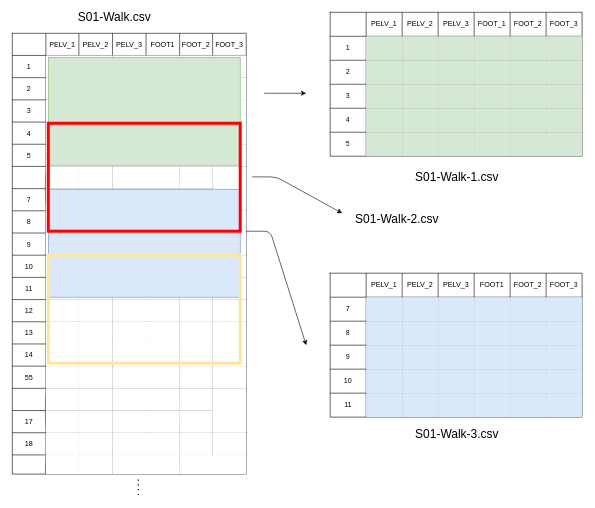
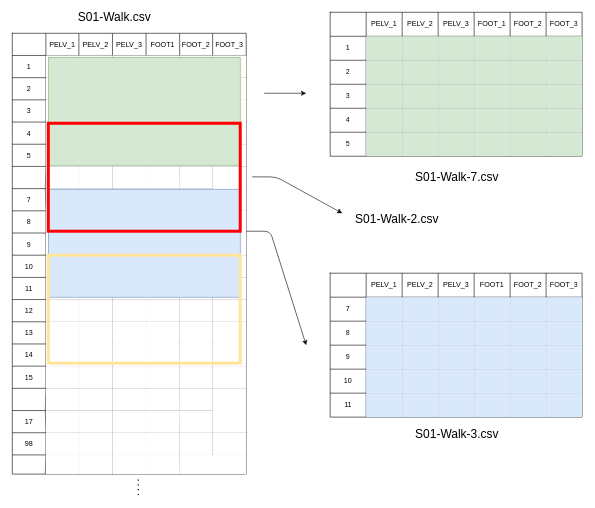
(442, 174) -> (442, 174)
(29, 378) -> (29, 378)
(29, 444) -> (29, 444)
